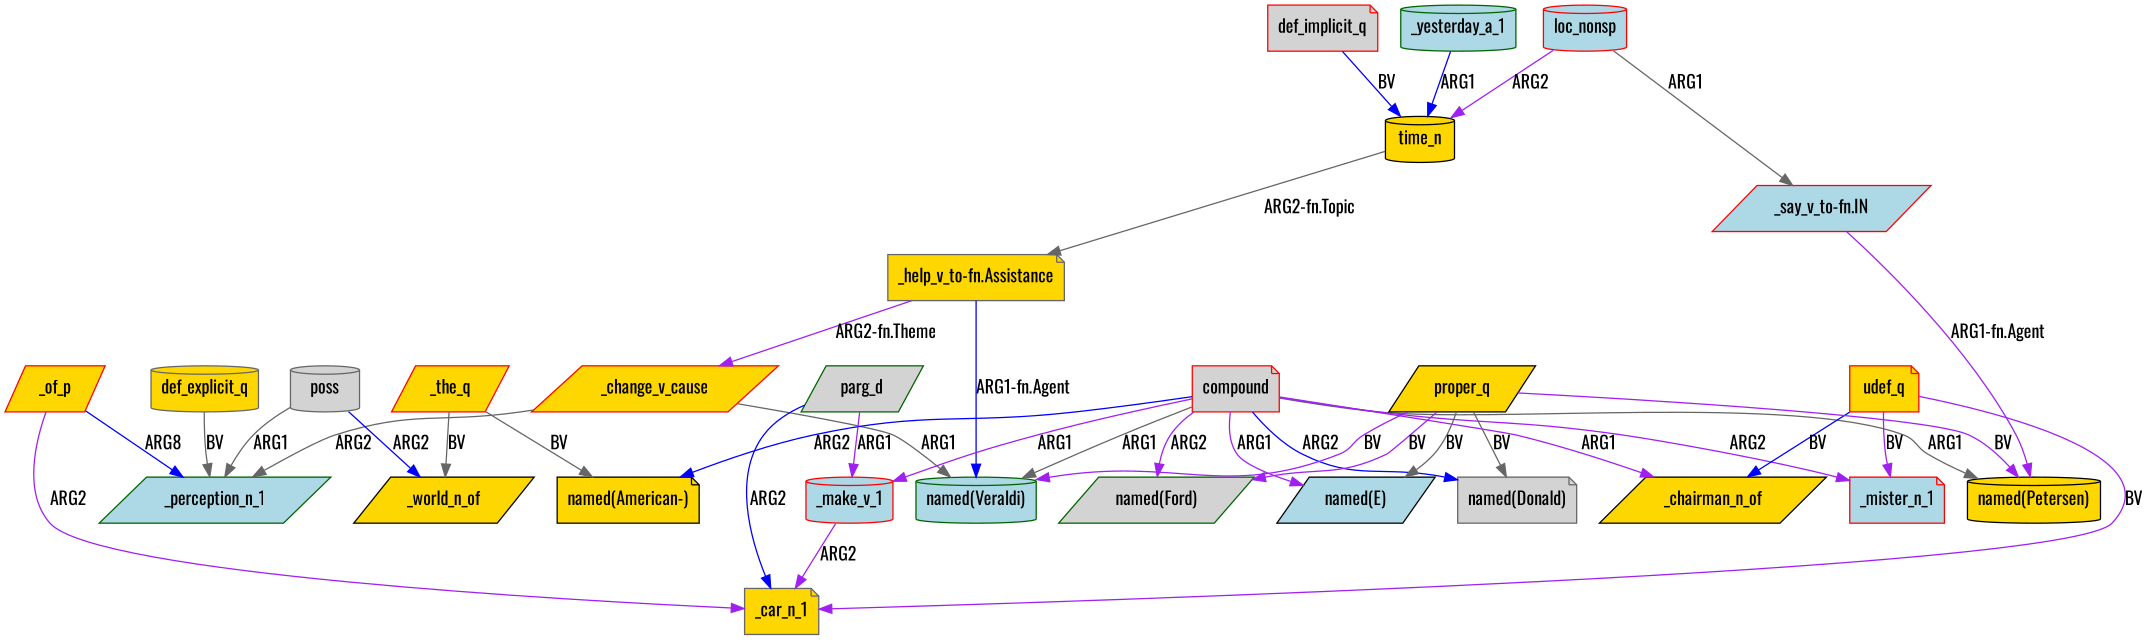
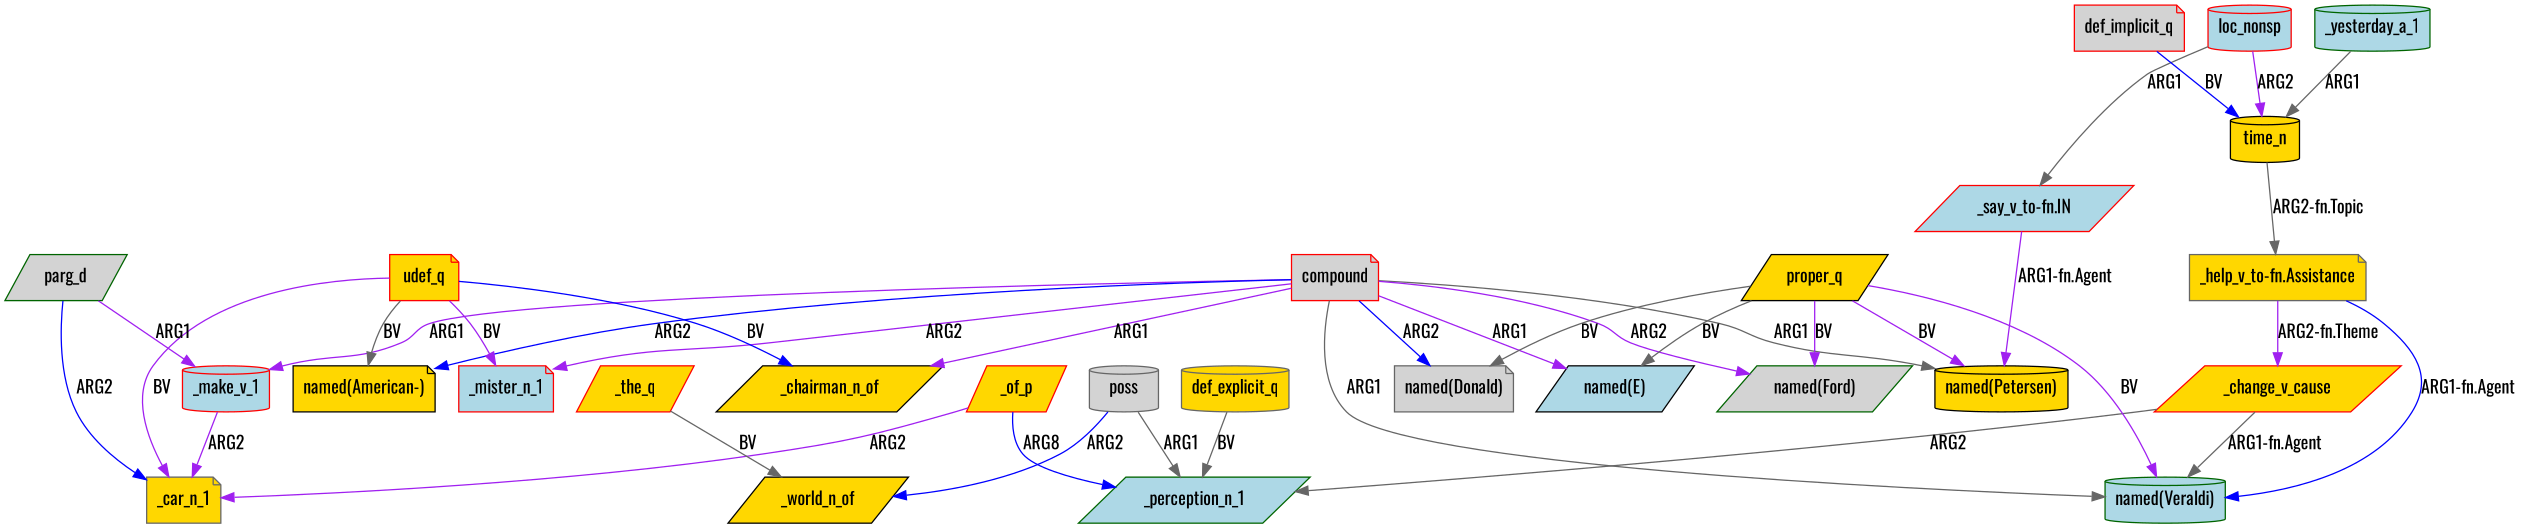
(1441, 78) -> (2323, 79)
(533, 441) -> (383, 325)
(939, 445) -> (2275, 445)
